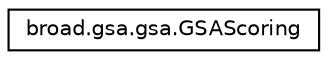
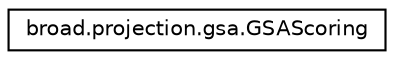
(164, 30) -> (197, 30)
